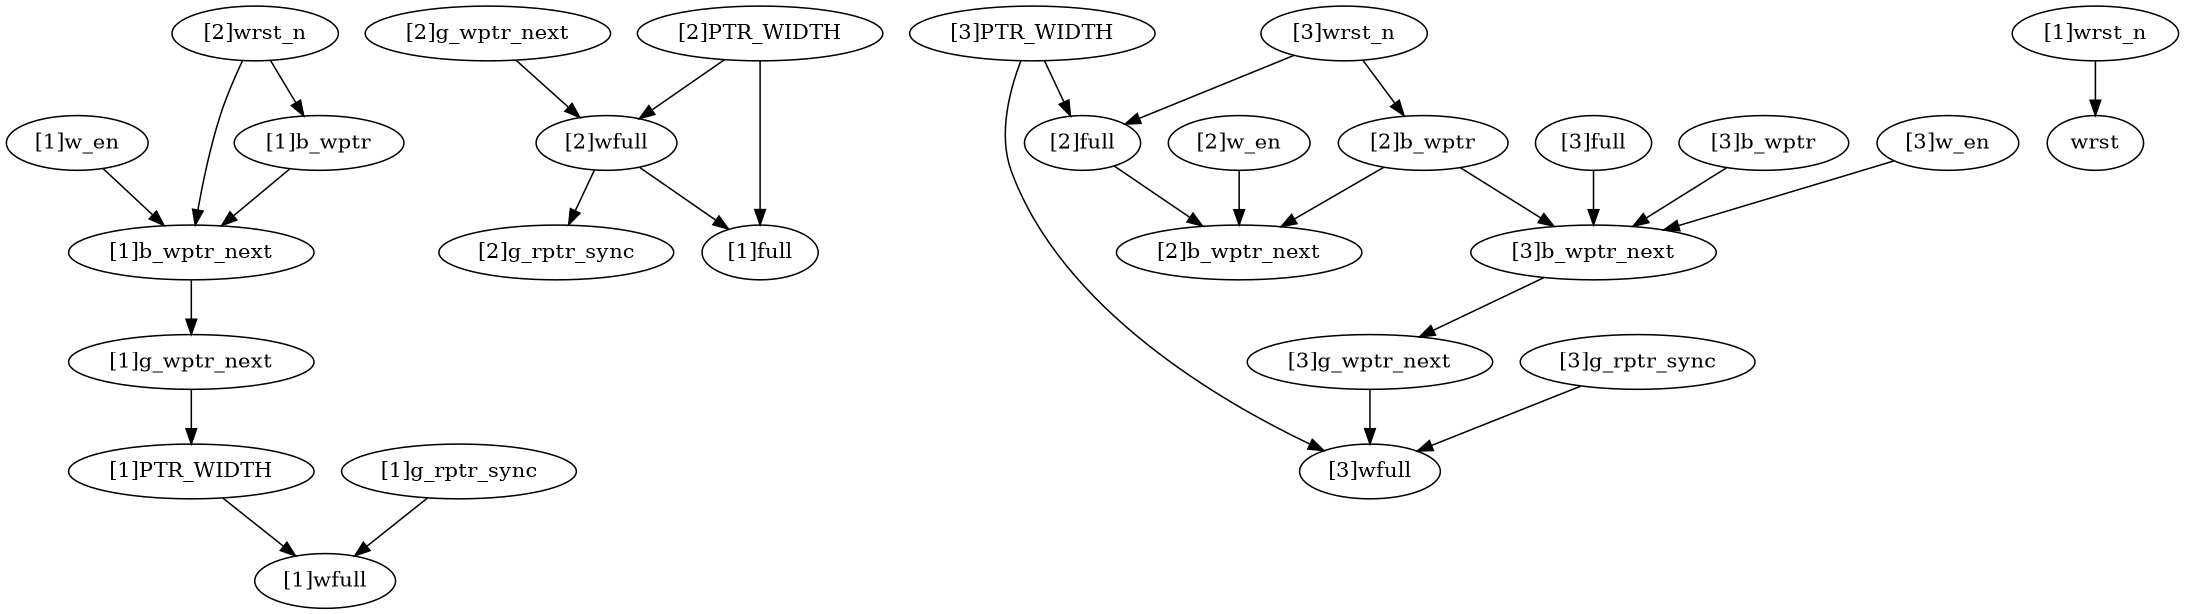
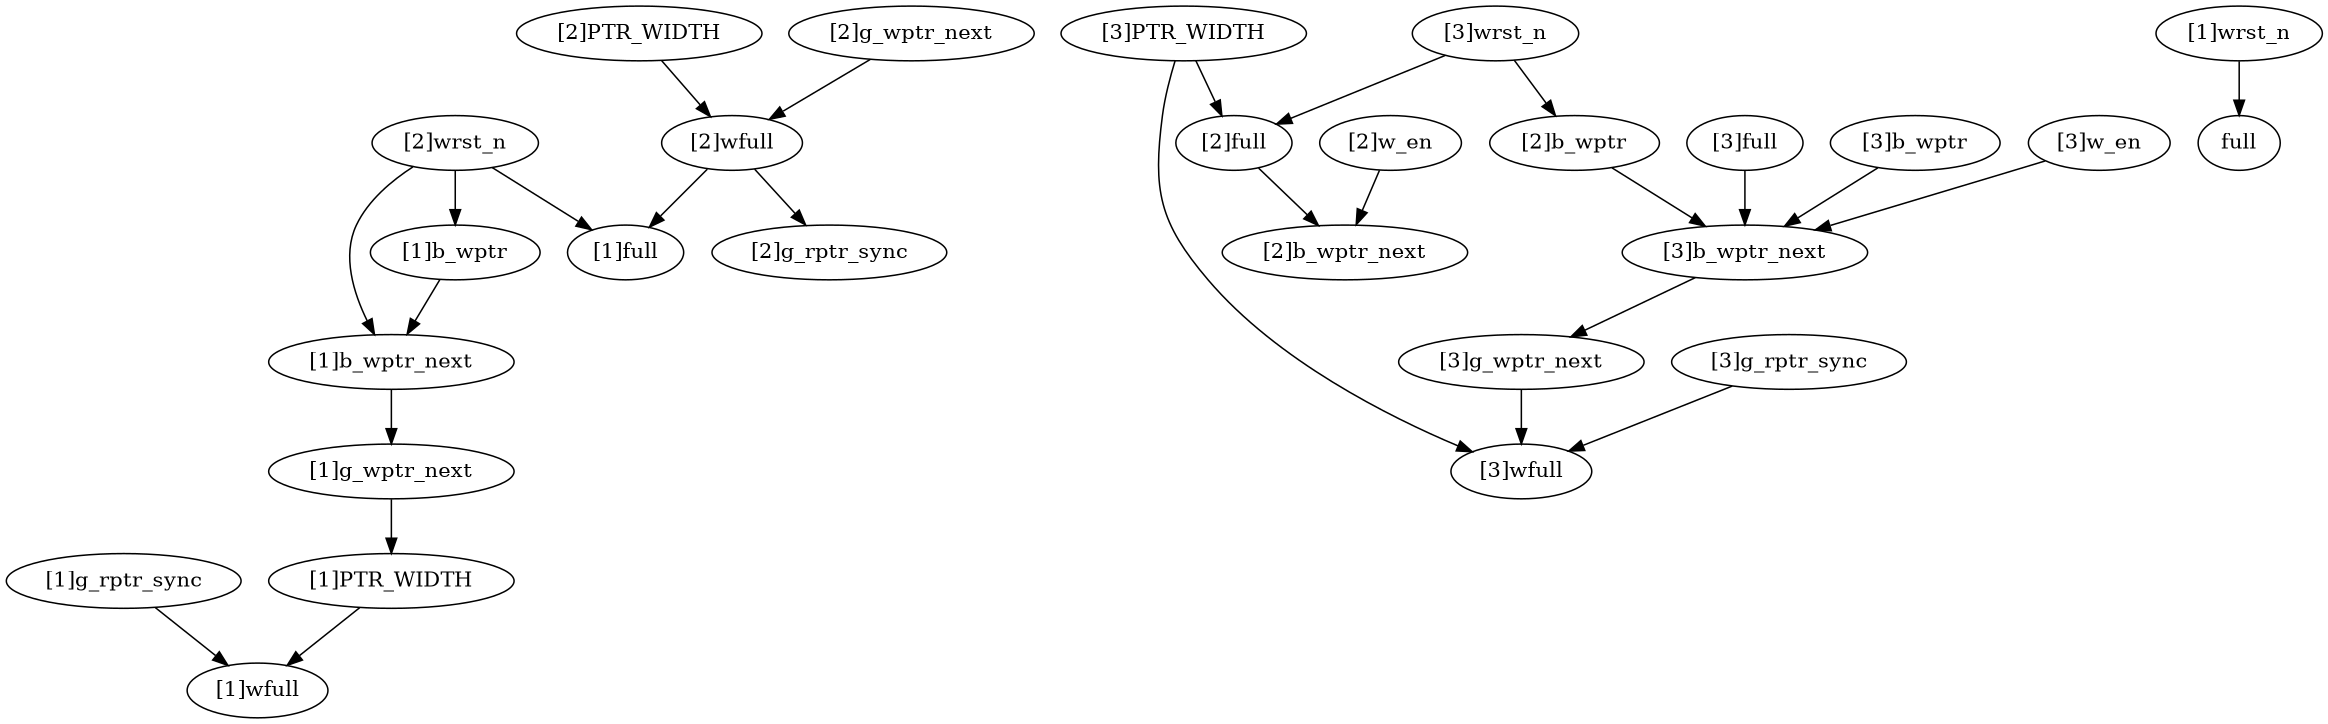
(760, 135) -> (535, 194)
(77, 143) -> none
(2095, 143) -> (2239, 143)
(1339, 193) -> none
